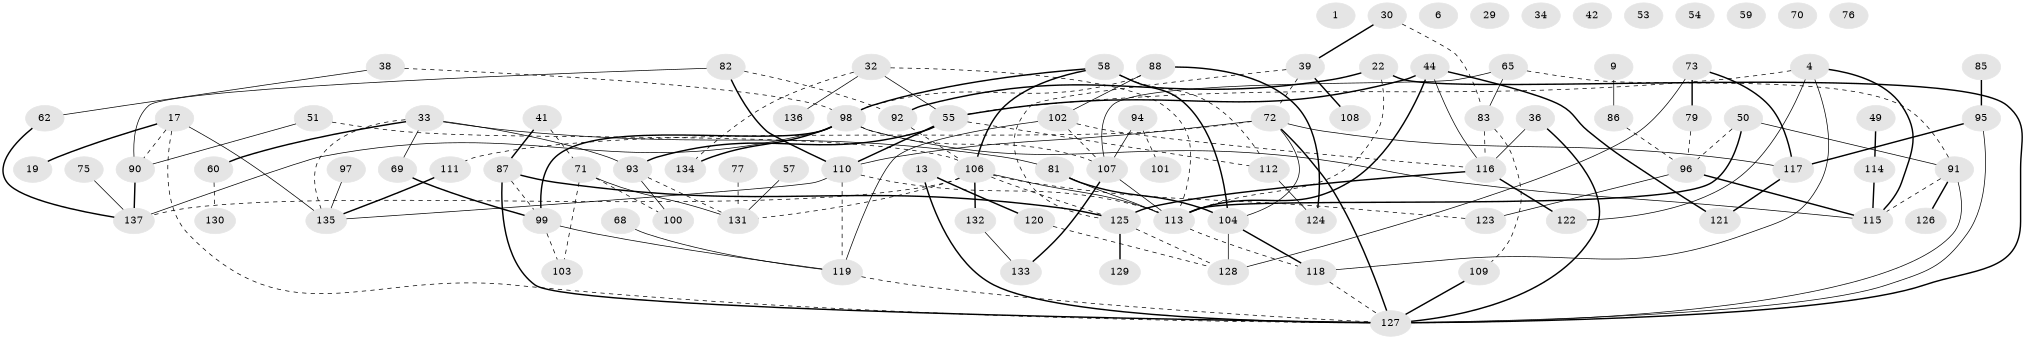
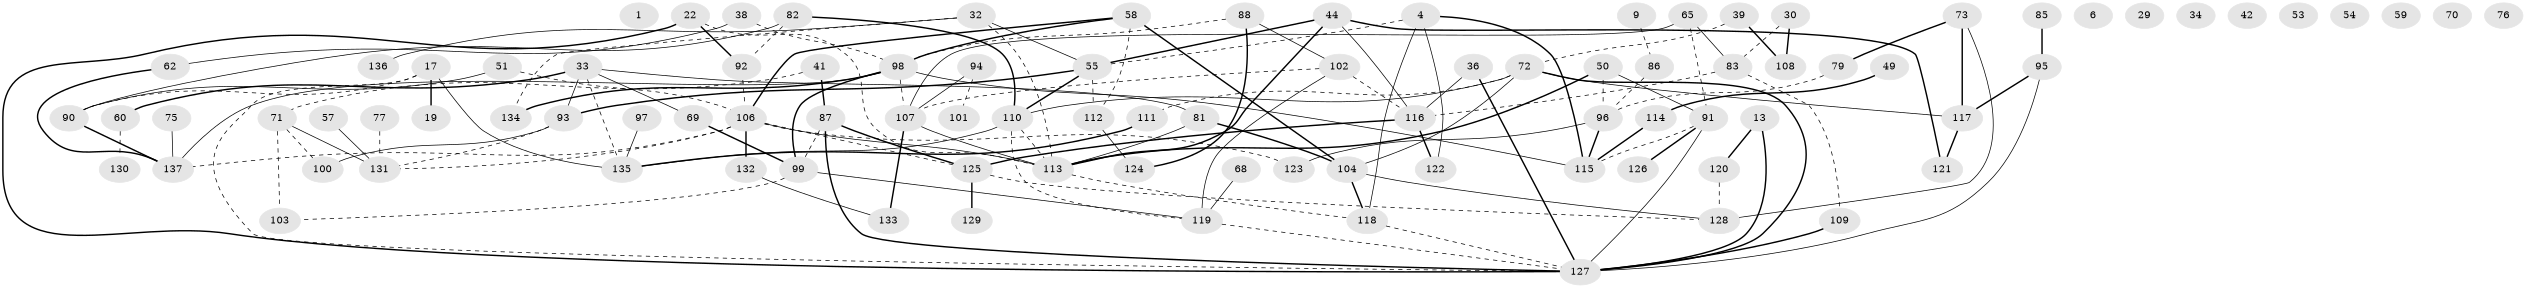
(1346, 41) -> (1788, 41)
(1614, 93) -> (1645, 39)
(1075, 95) -> none
